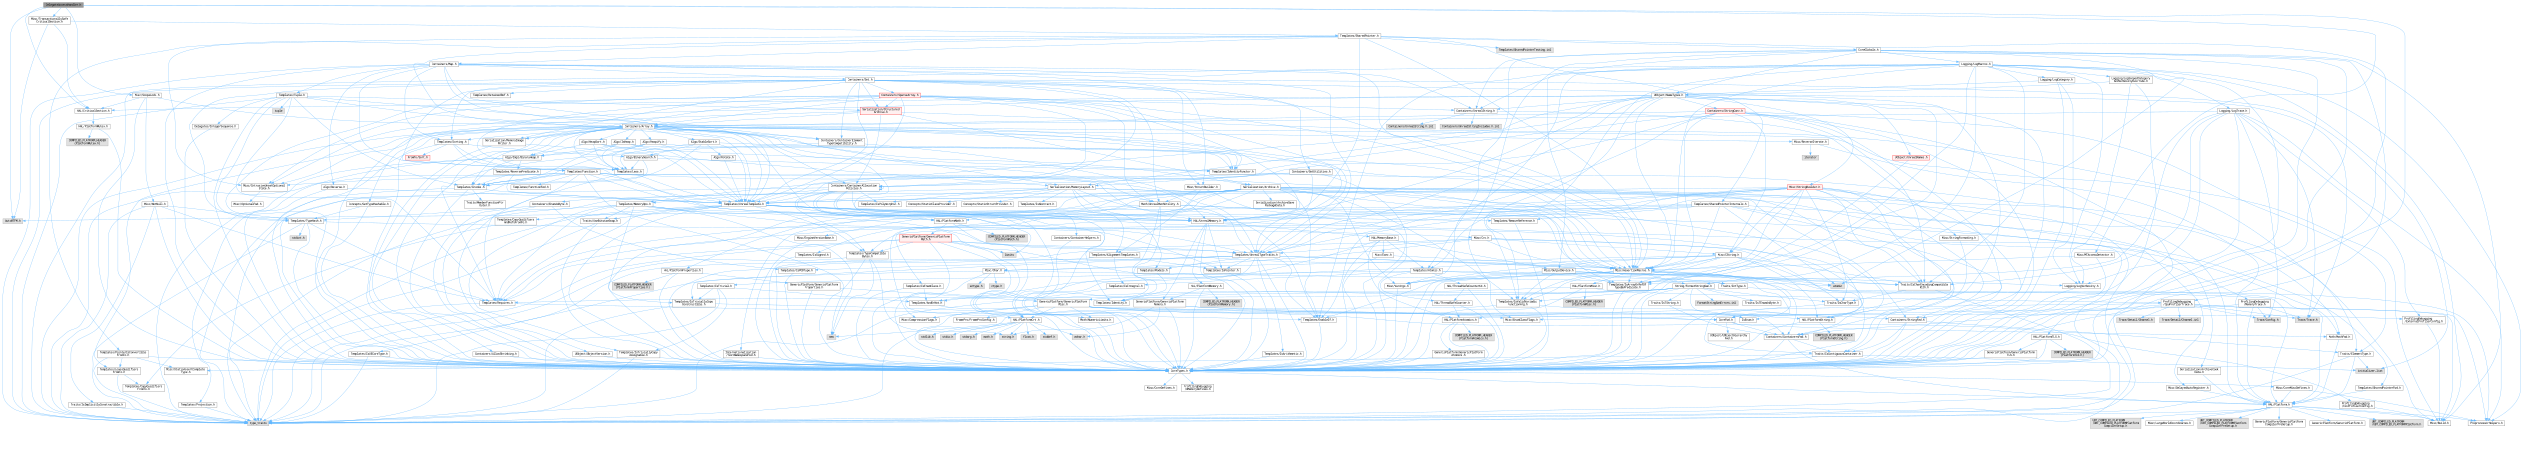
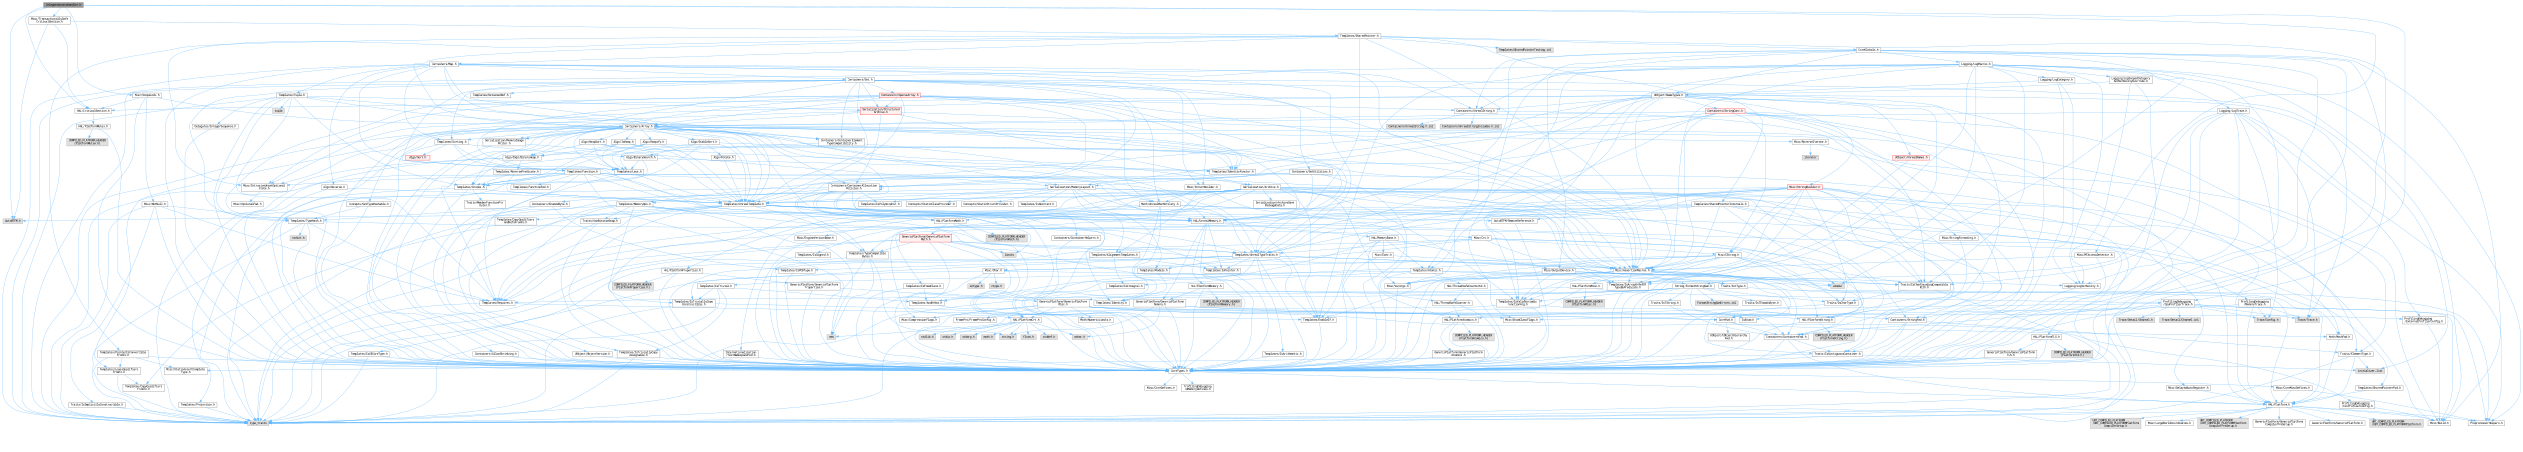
(418, 158) -> (418, 158)
(1514, 221) -> (1514, 221)
(2199, 371) -> none
